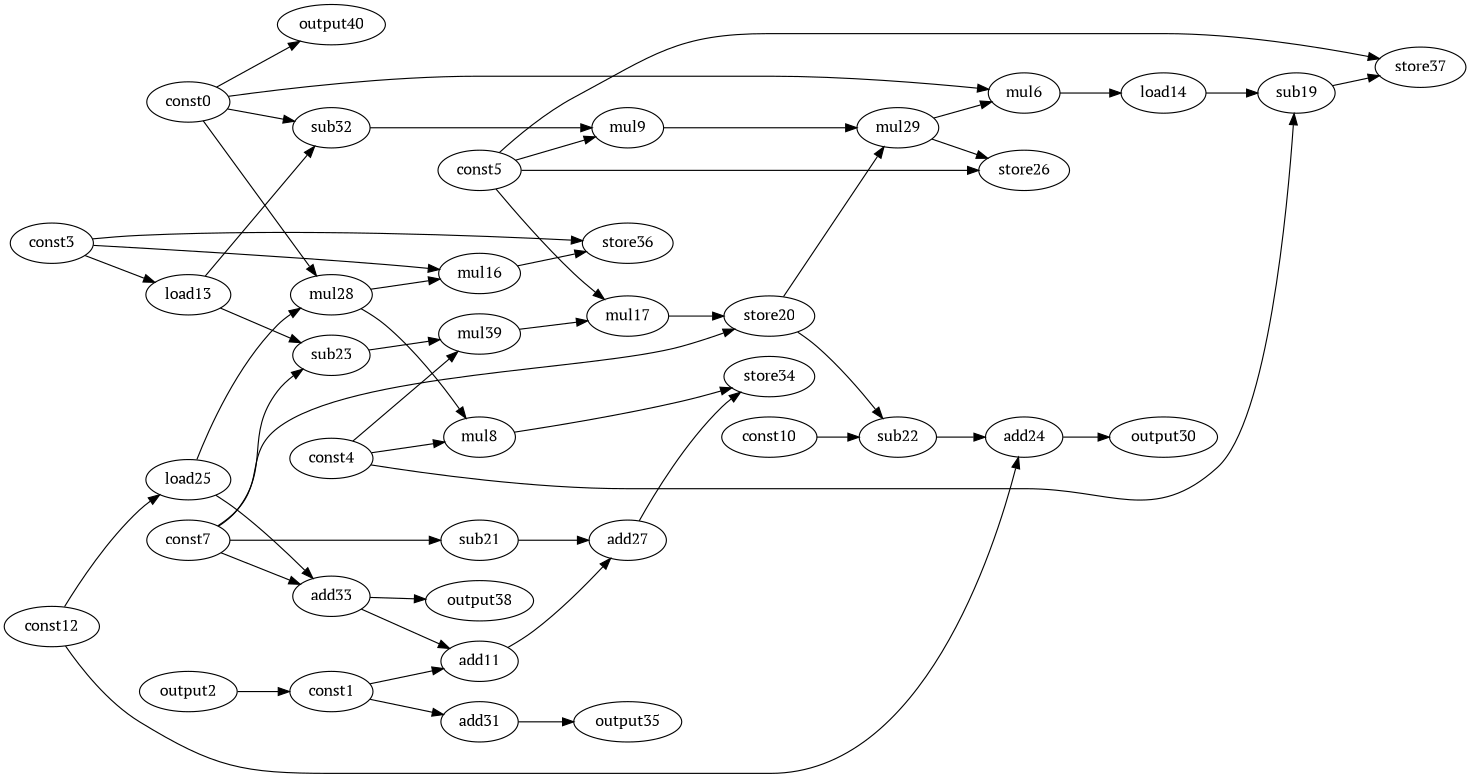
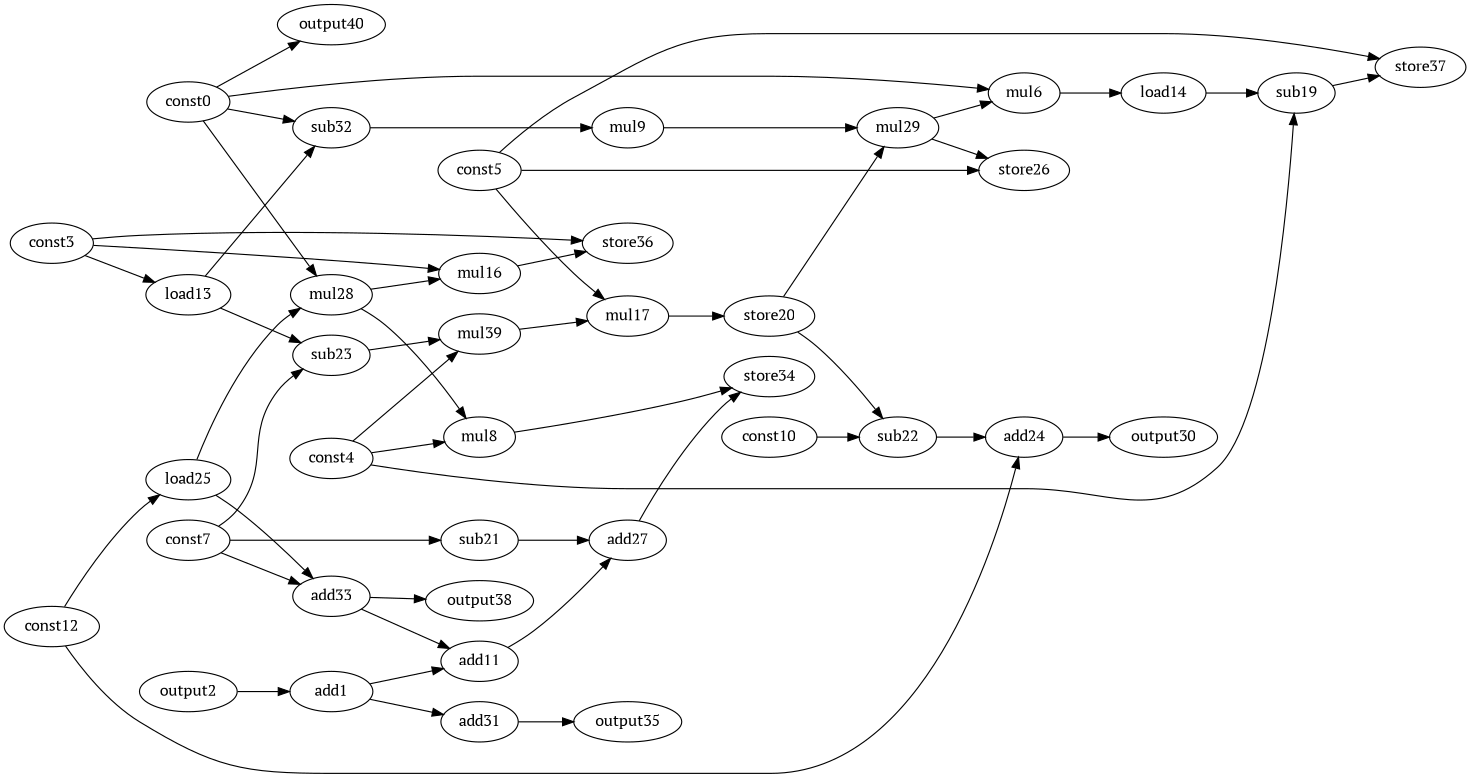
(550, 150) -> none
(454, 378) -> none
(331, 692) -> (331, 692)
